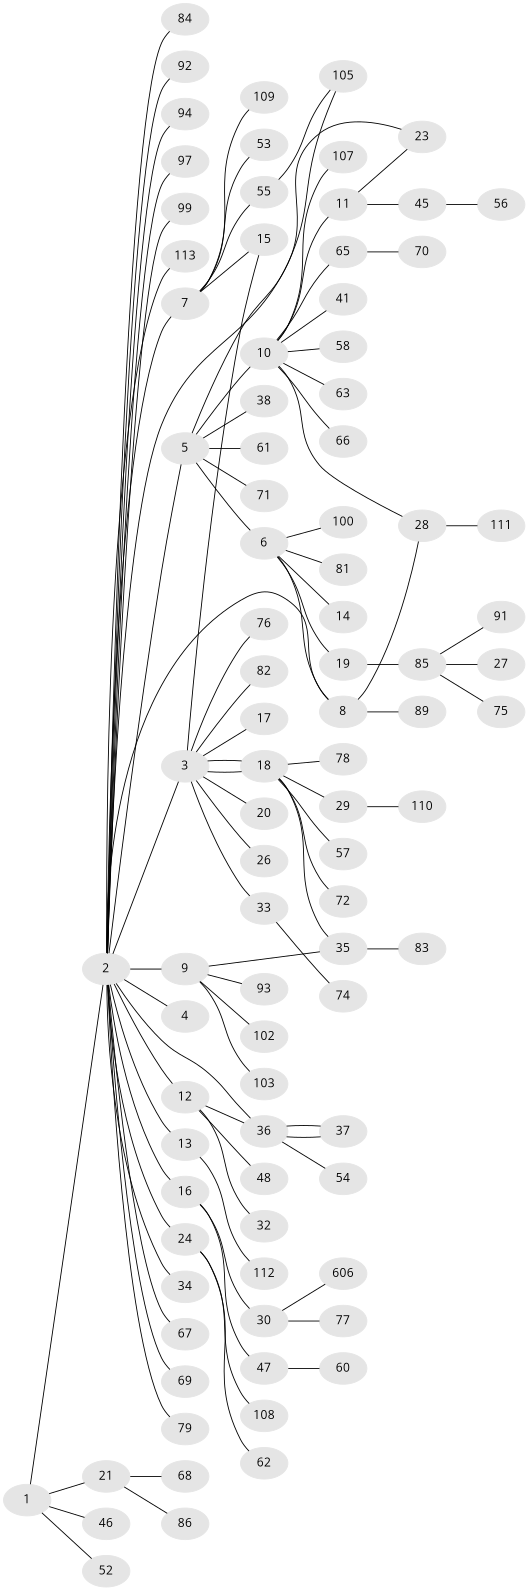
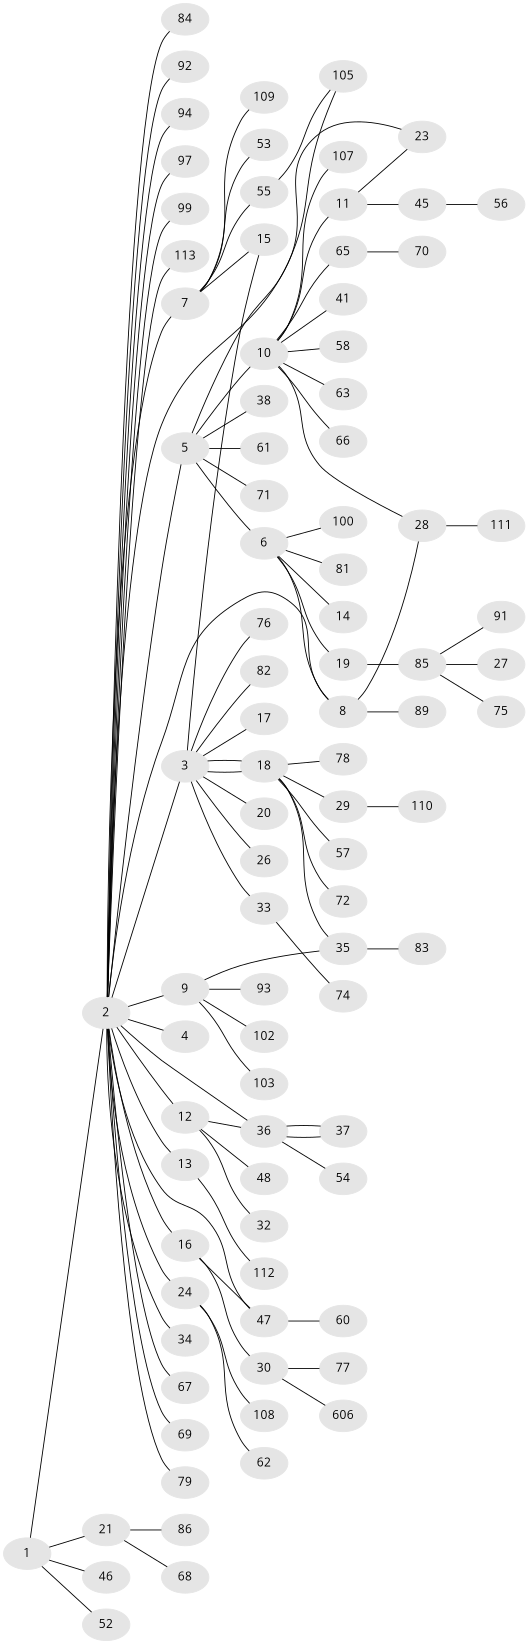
none -> (158, 1183)
